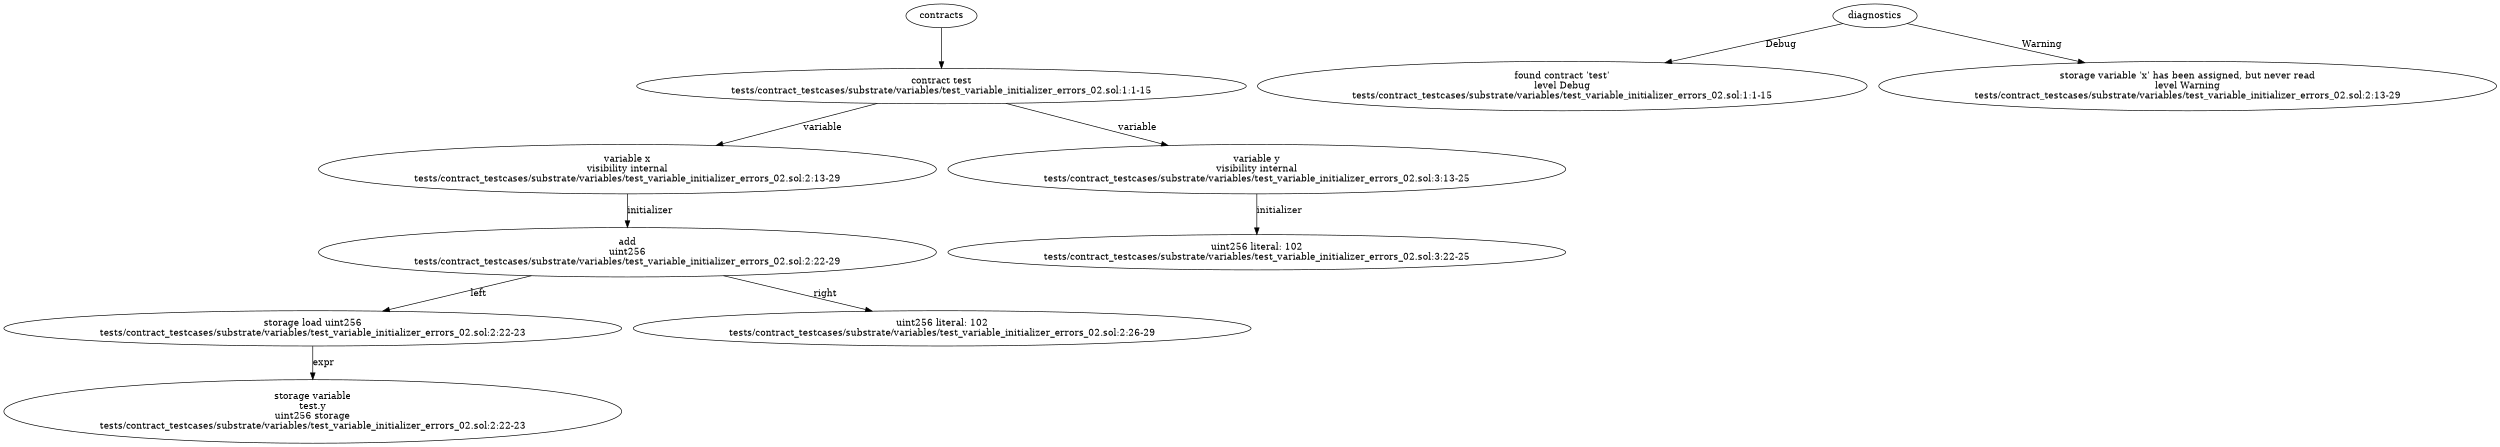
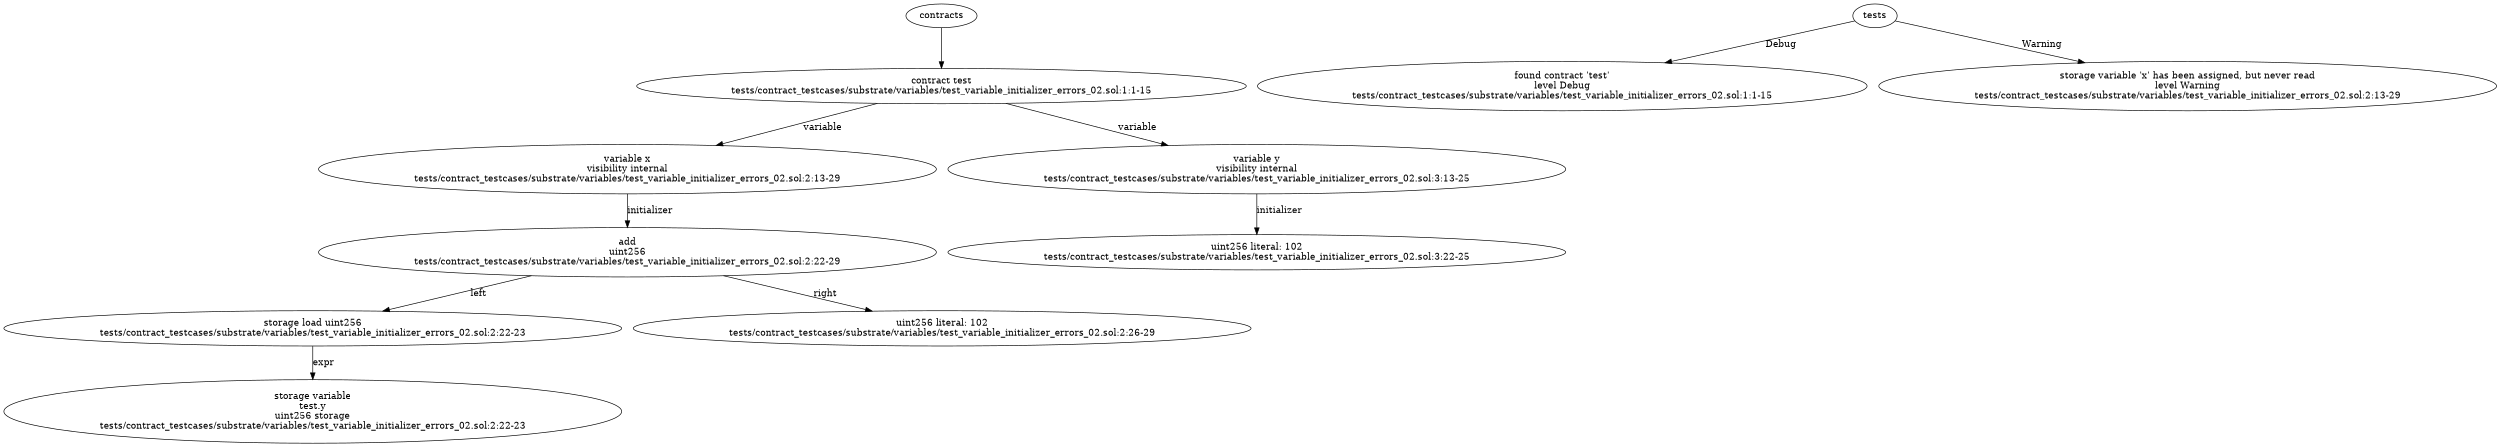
(1875, 16) -> (1875, 16)
